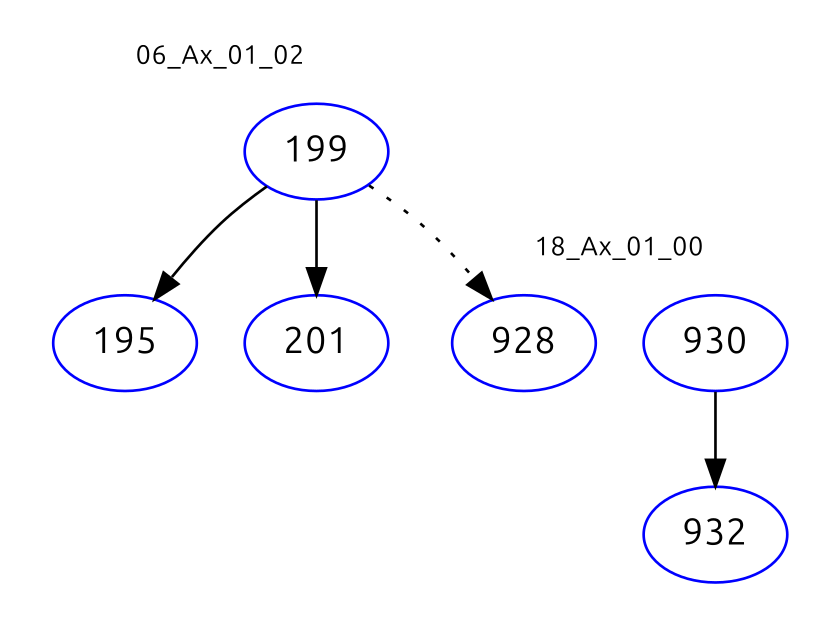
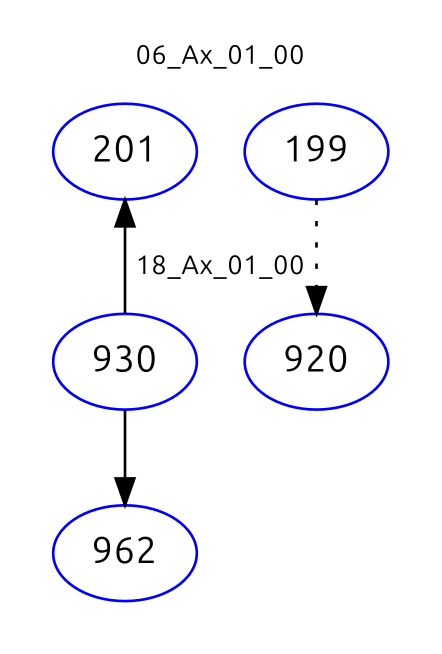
(221, 57) -> (221, 57)
(317, 234) -> (125, 270)
(125, 343) -> none
(524, 343) -> (317, 362)
(715, 535) -> (125, 553)
